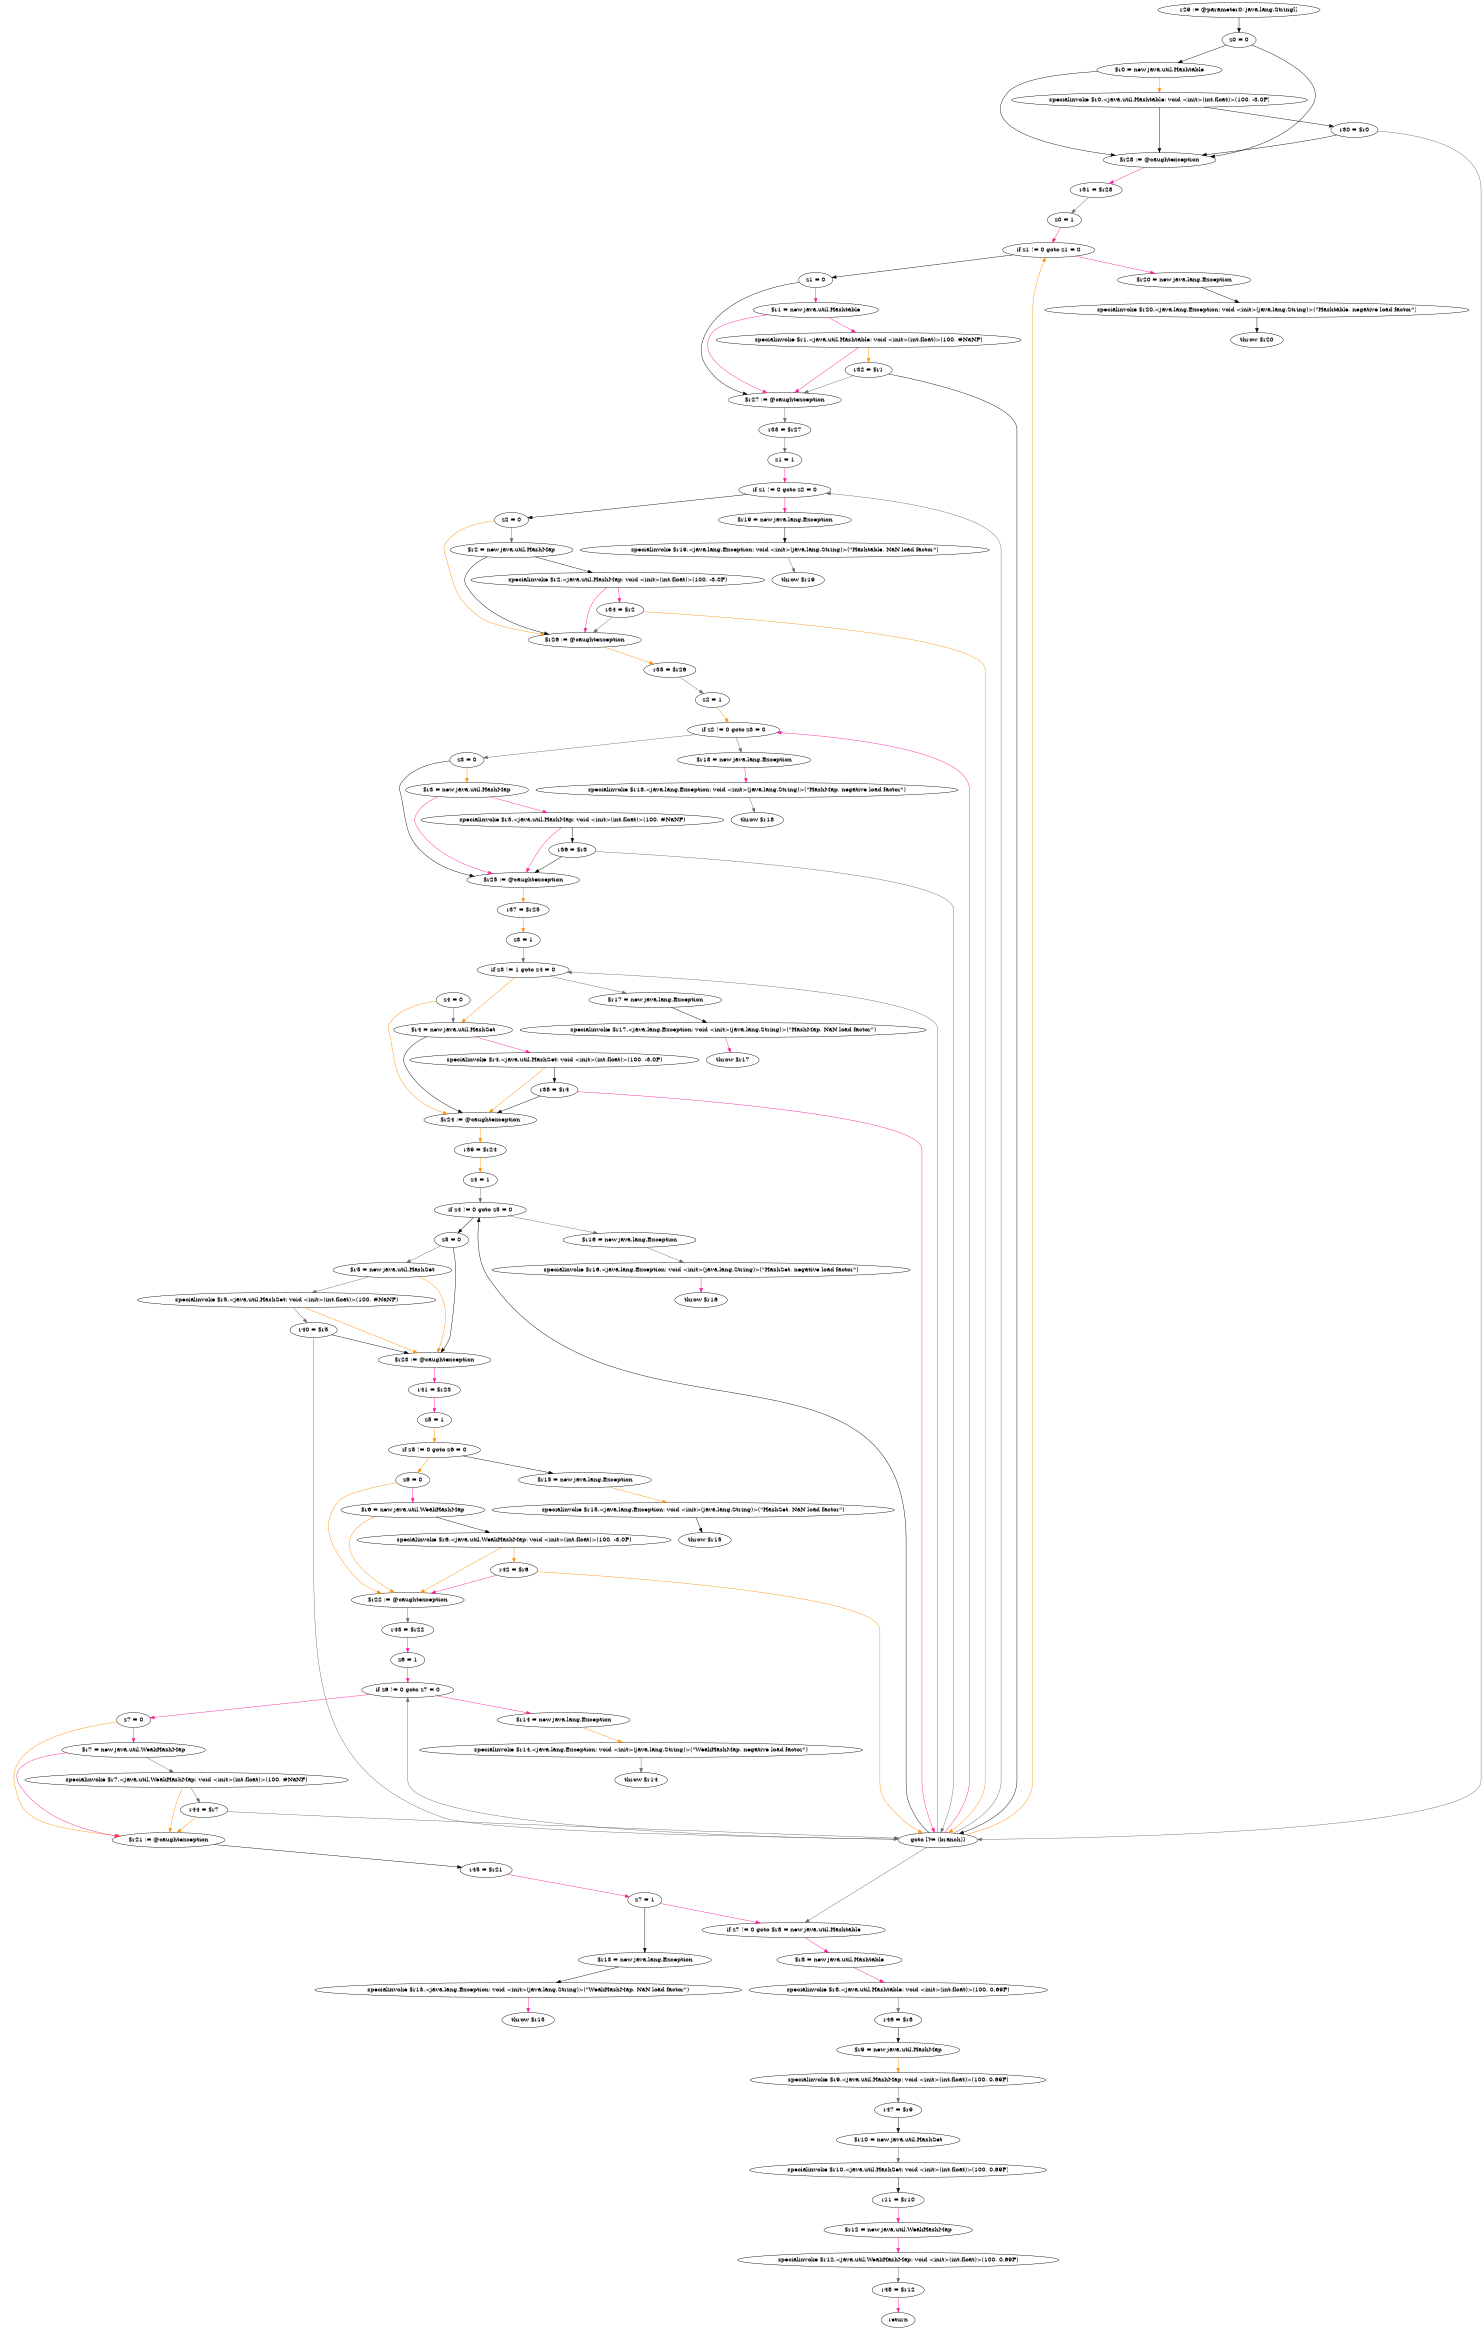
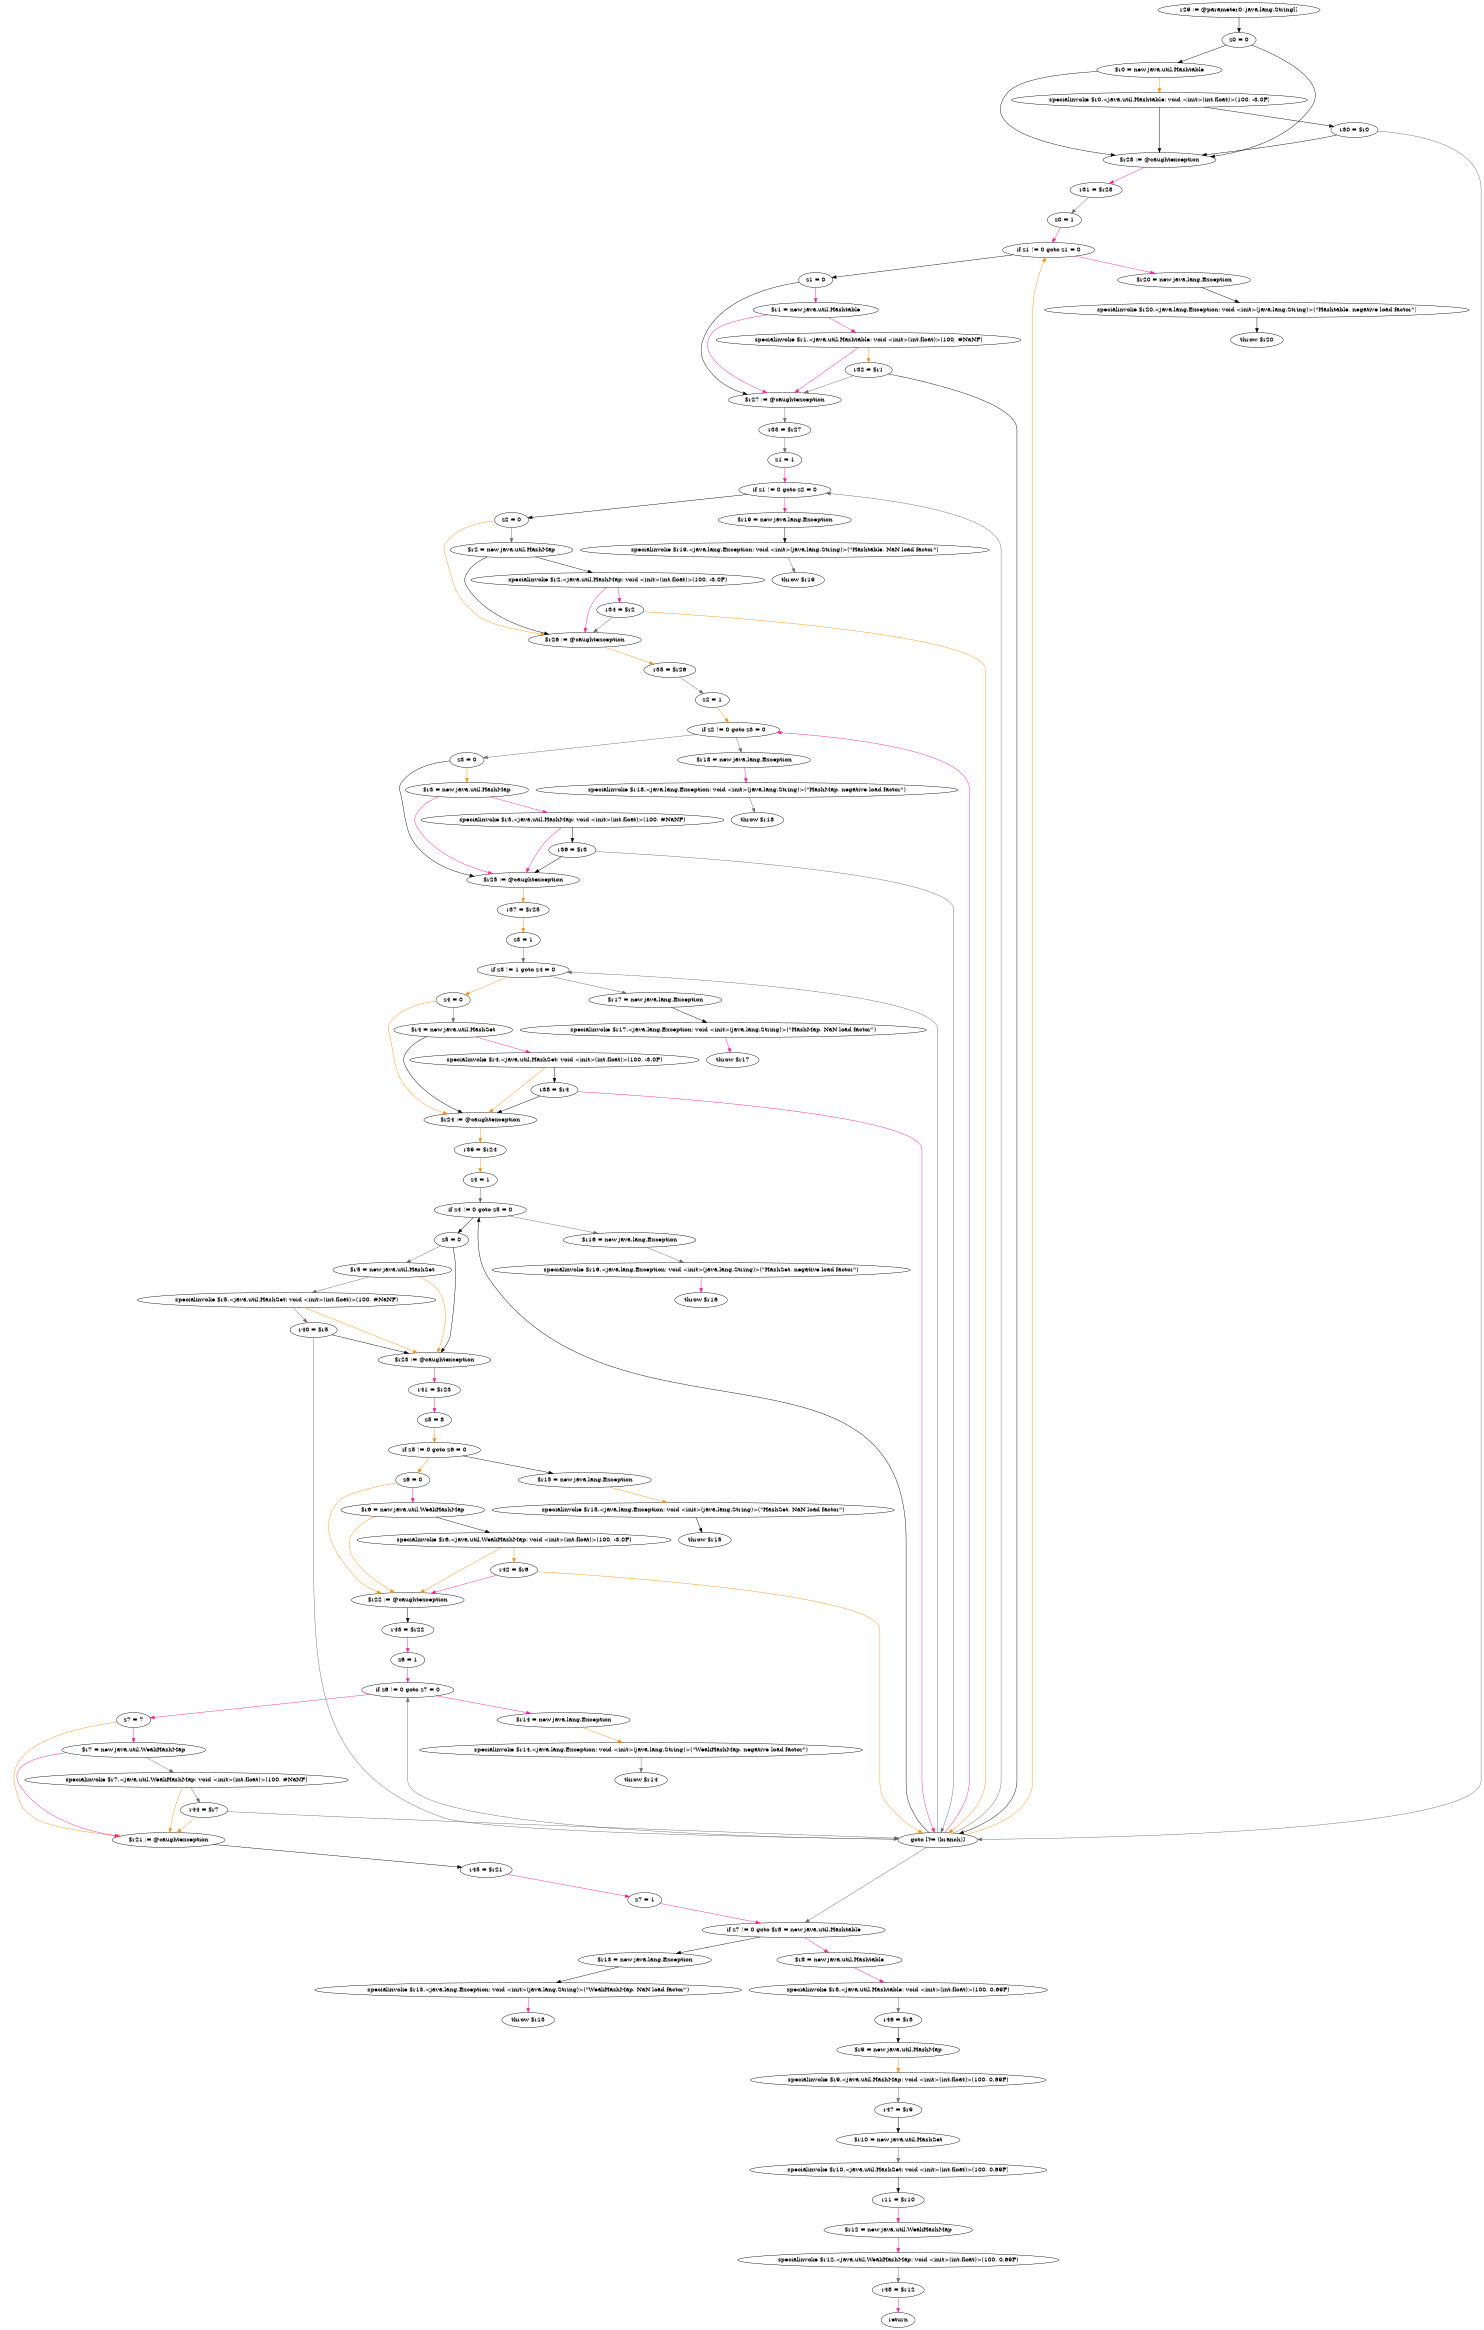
(490, 999) -> (488, 985)
(434, 1420) -> (434, 1420)
(408, 1613) -> (408, 1613)
(134, 1720) -> (134, 1720)
(645, 1928) -> (720, 1945)
